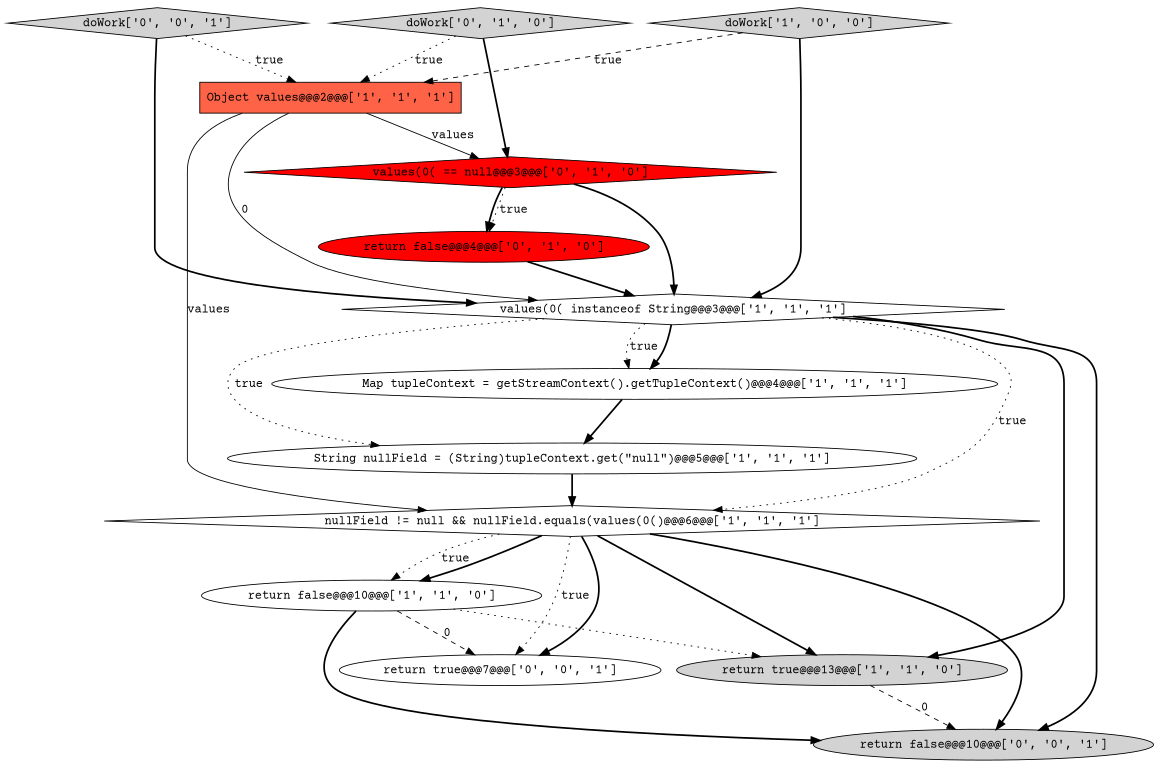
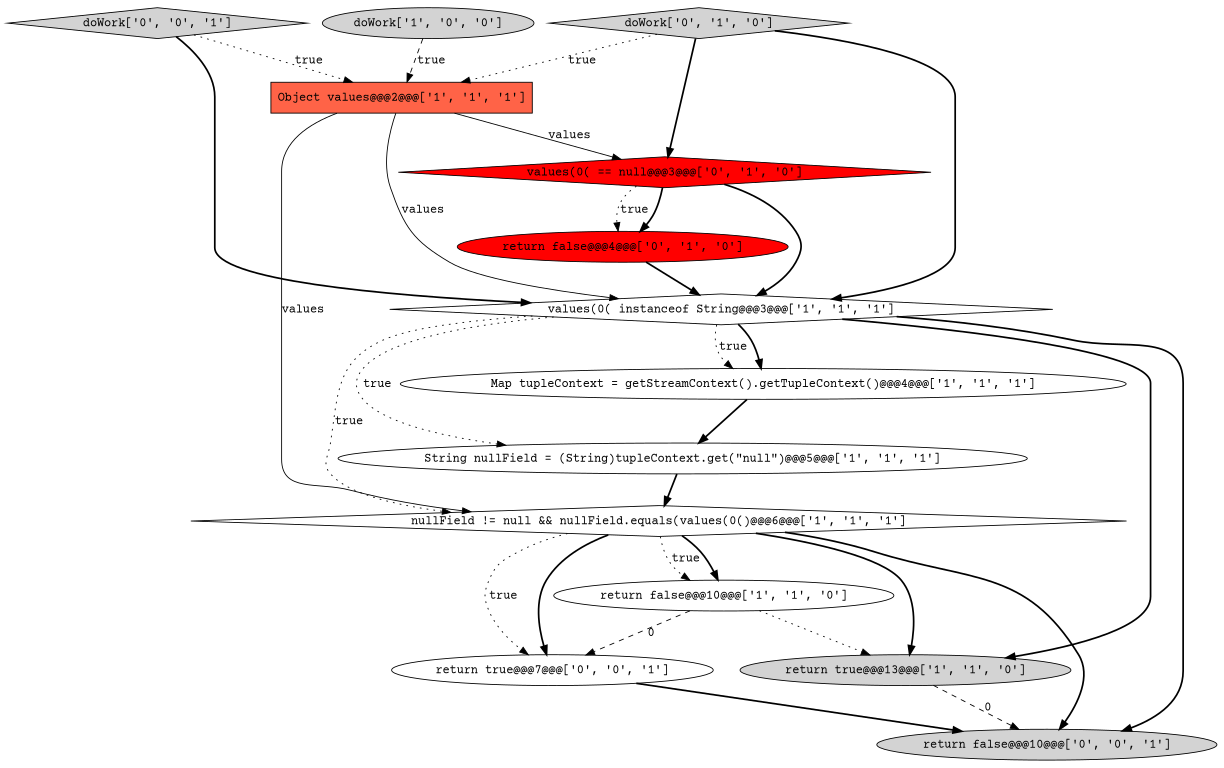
(799, 23) -> (428, 23)
(801, 176) -> (955, 138)
(245, 210) -> (423, 210)
(526, 725) -> (795, 707)
